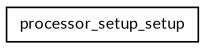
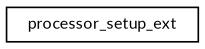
(102, 25) -> (102, 25)
